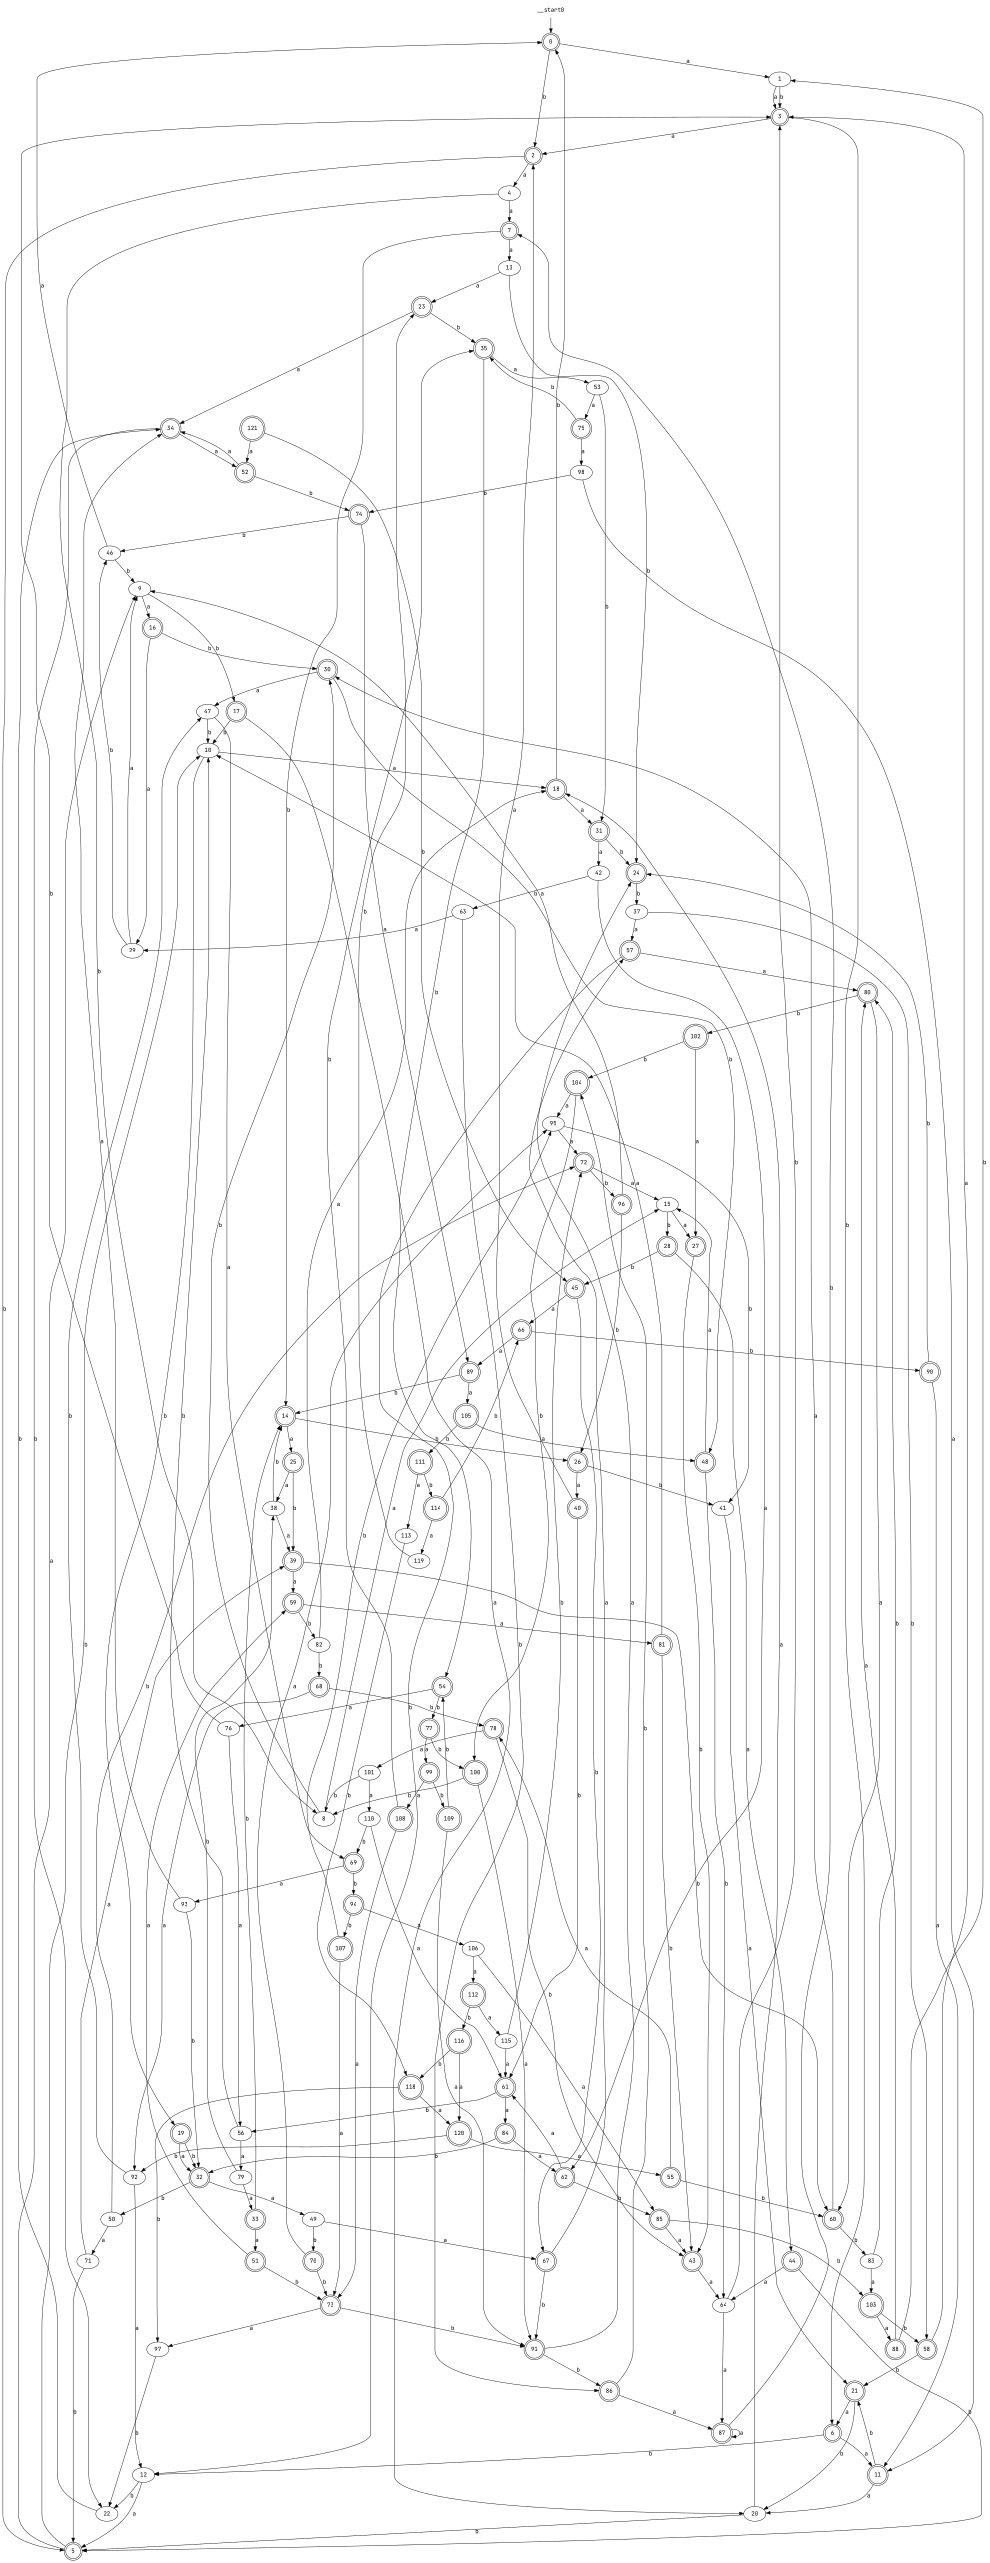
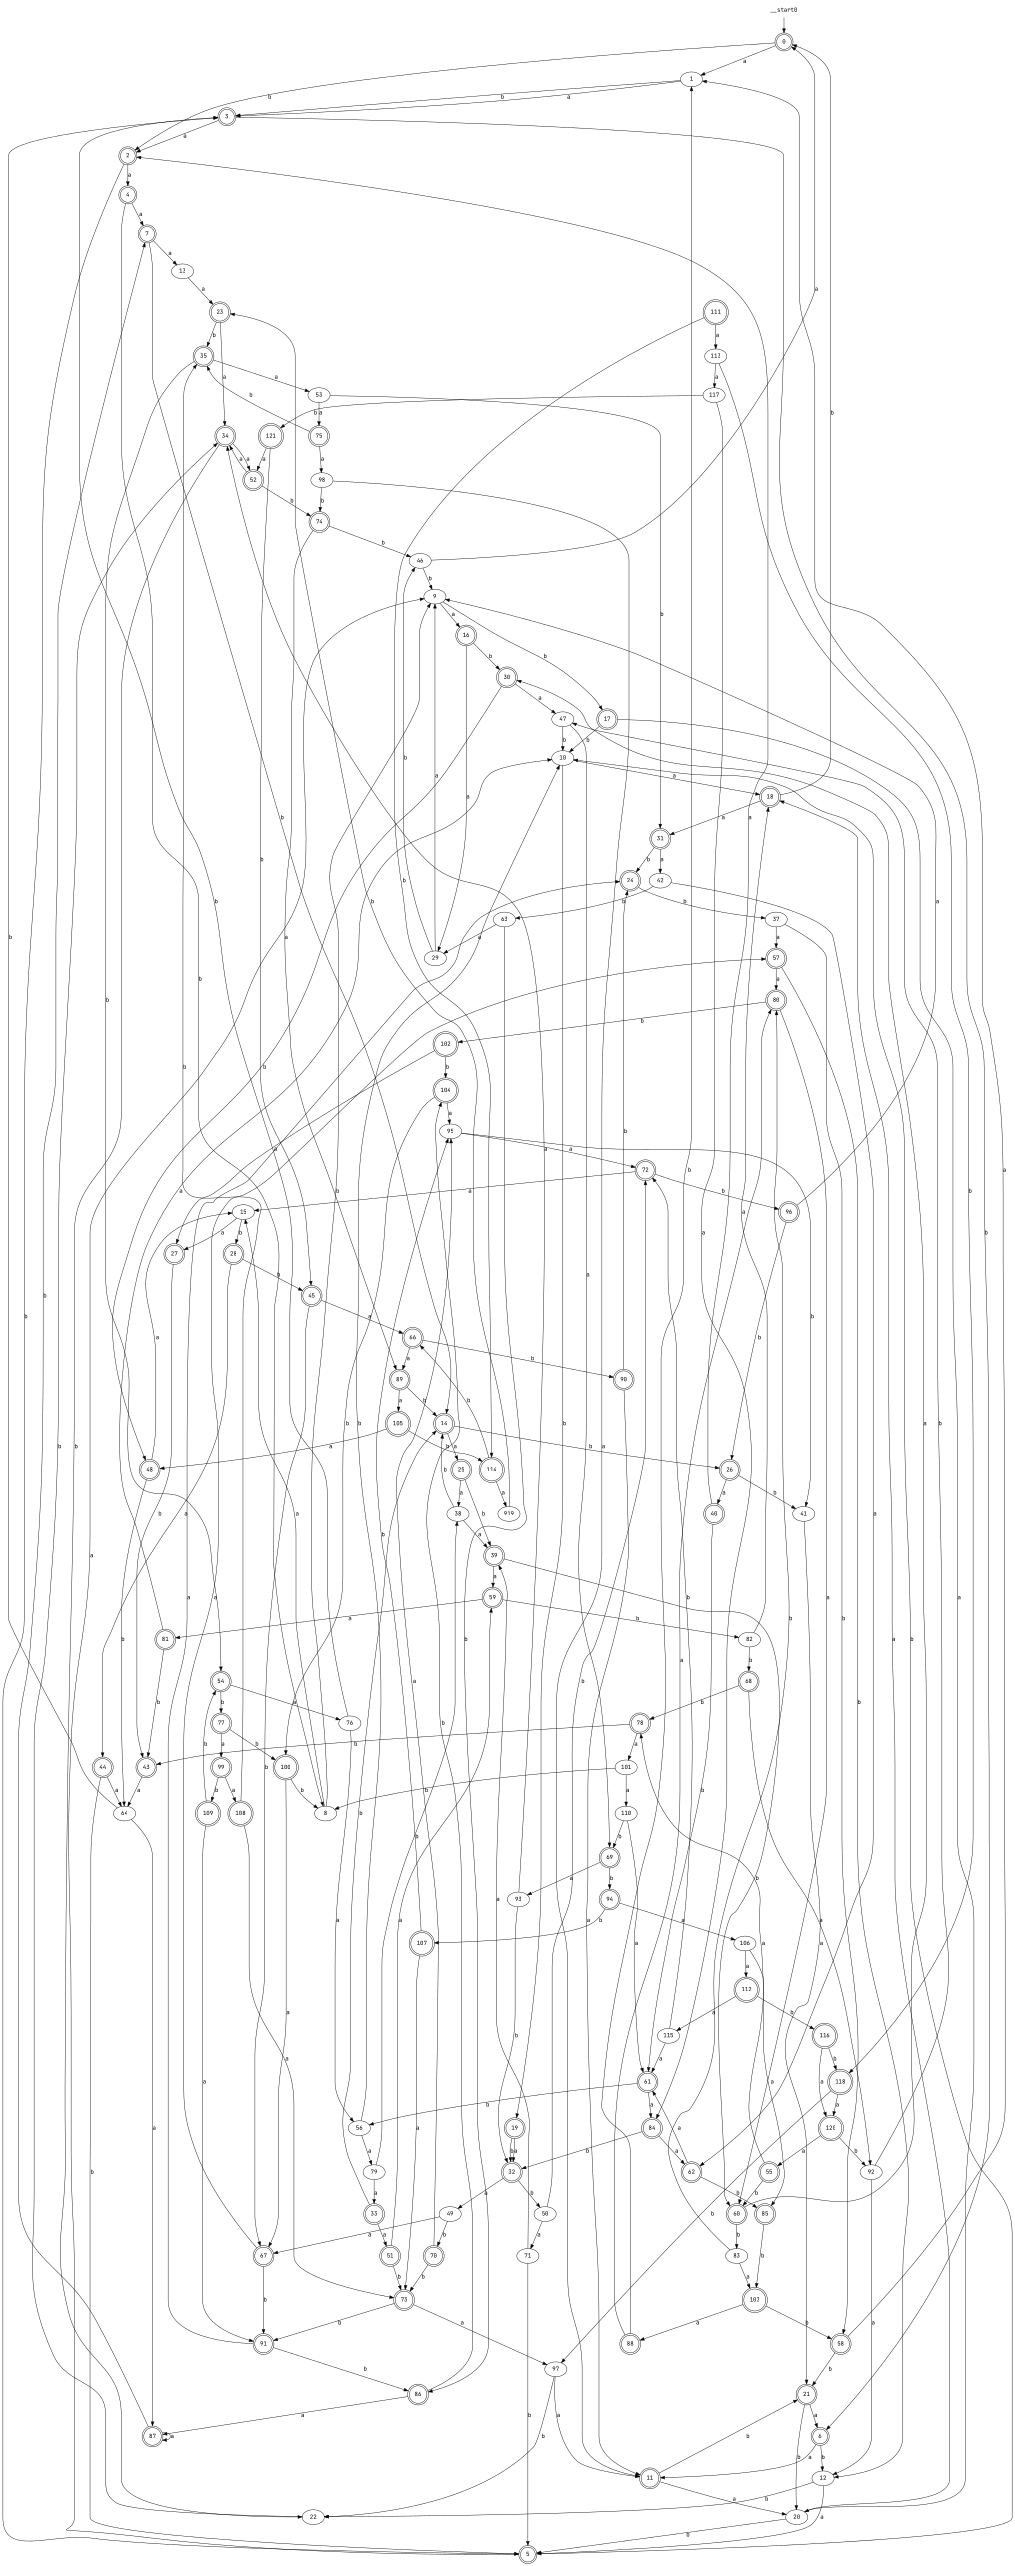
(509, 193) -> (128, 195)
none -> (714, 395)
(646, 528) -> none
(964, 1159) -> (1003, 1164)
(213, 1250) -> (333, 1225)
(445, 1438) -> (439, 1447)
(419, 1561) -> (509, 1514)
(523, 2059) -> (286, 2012)
(675, 2239) -> none
none -> (568, 2450)
